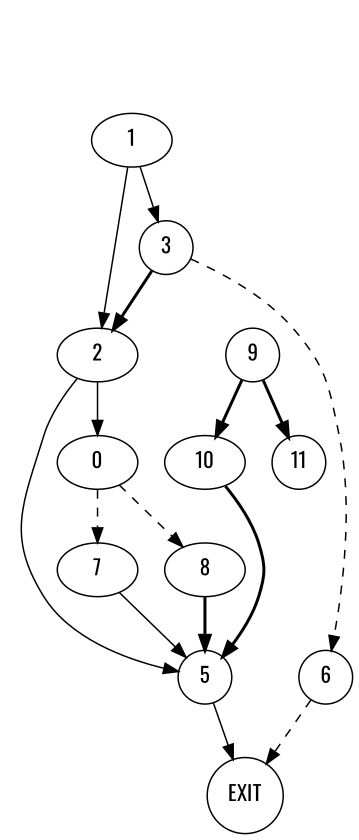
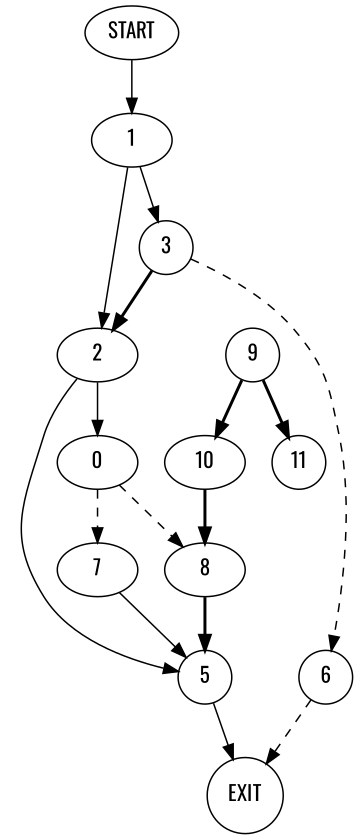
none -> (132, 33)
(264, 564) -> (205, 509)
